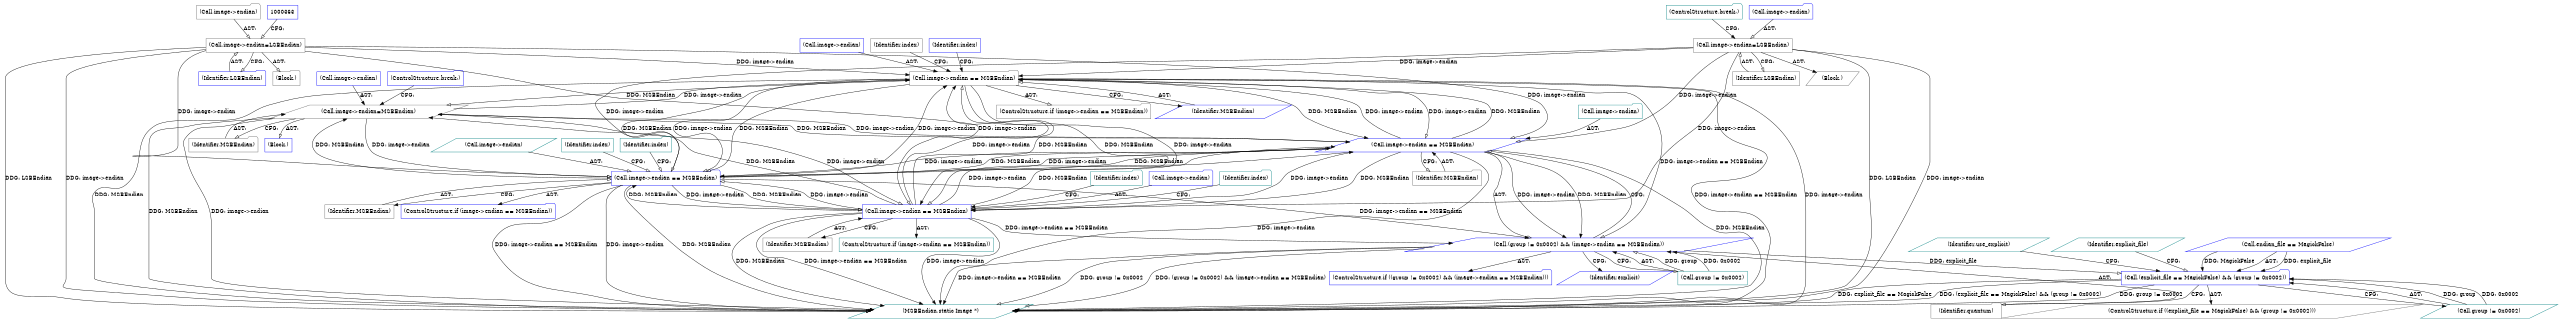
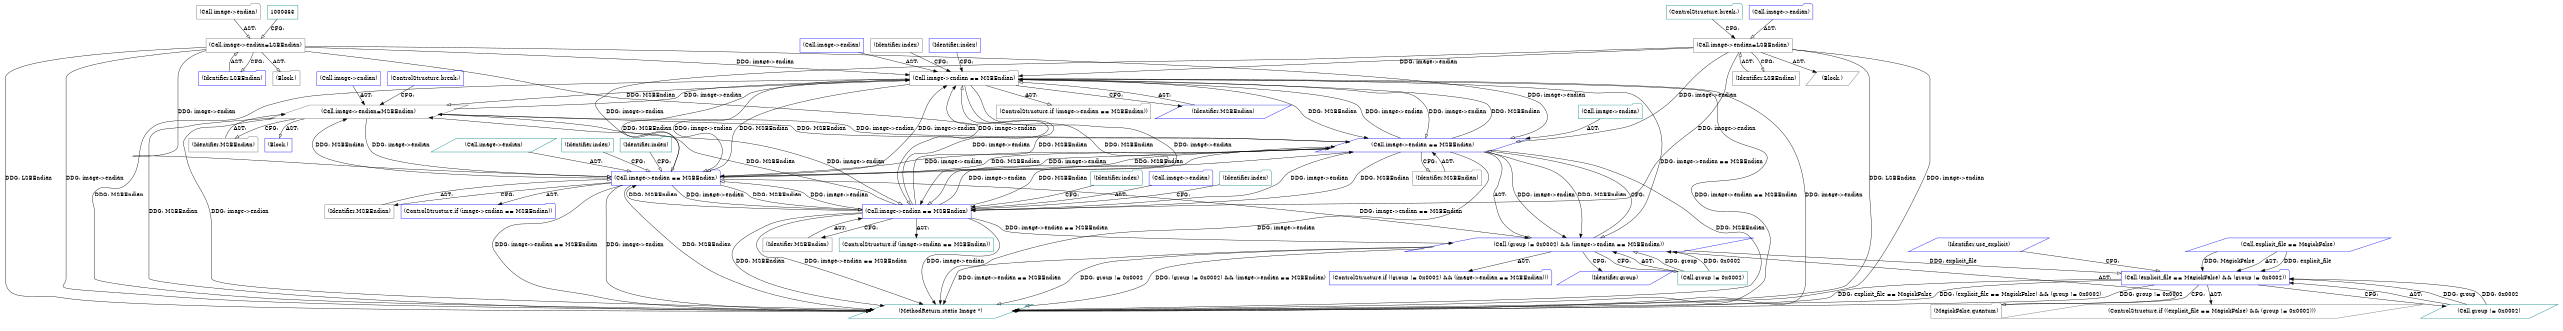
(283, 12) -> (283, 12)
(1979, 245) -> (1979, 245)
(2118, 245) -> none
(2288, 245) -> (2288, 245)
(2088, 261) -> (2088, 261)
(1615, 278) -> (1615, 278)
(941, 311) -> (941, 311)
(1966, 311) -> (1966, 311)
